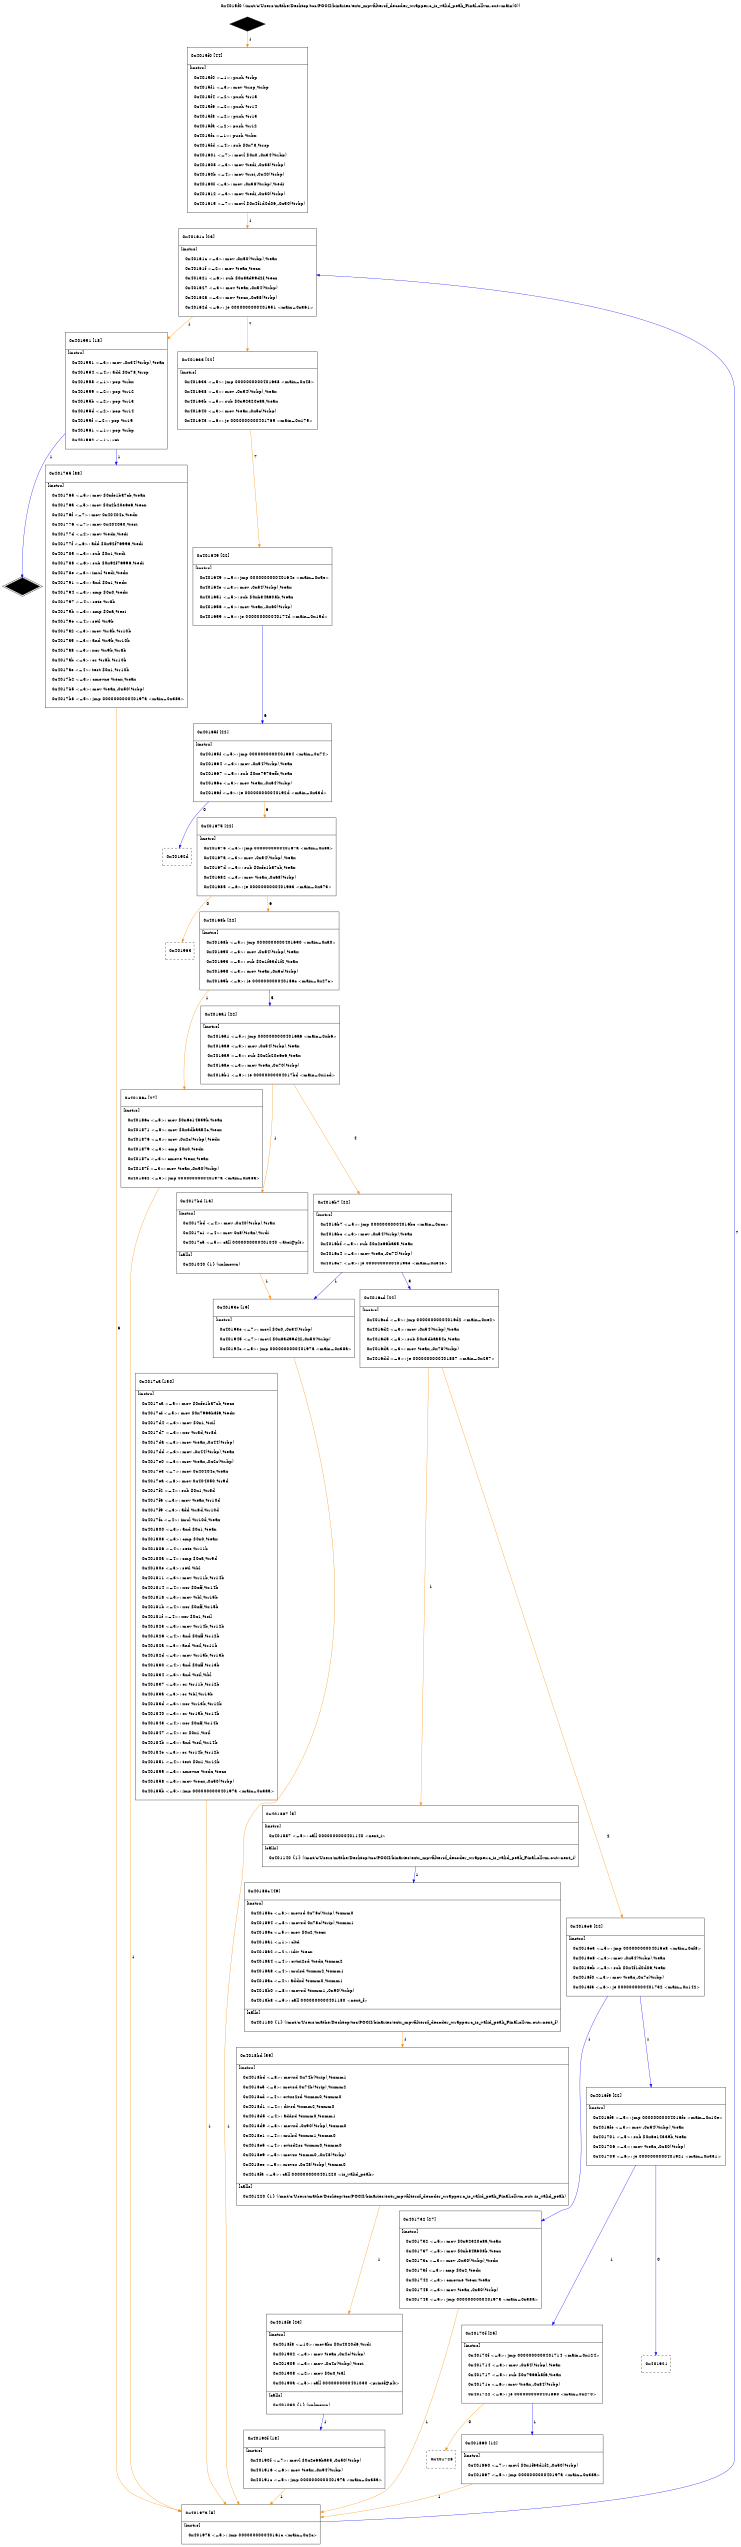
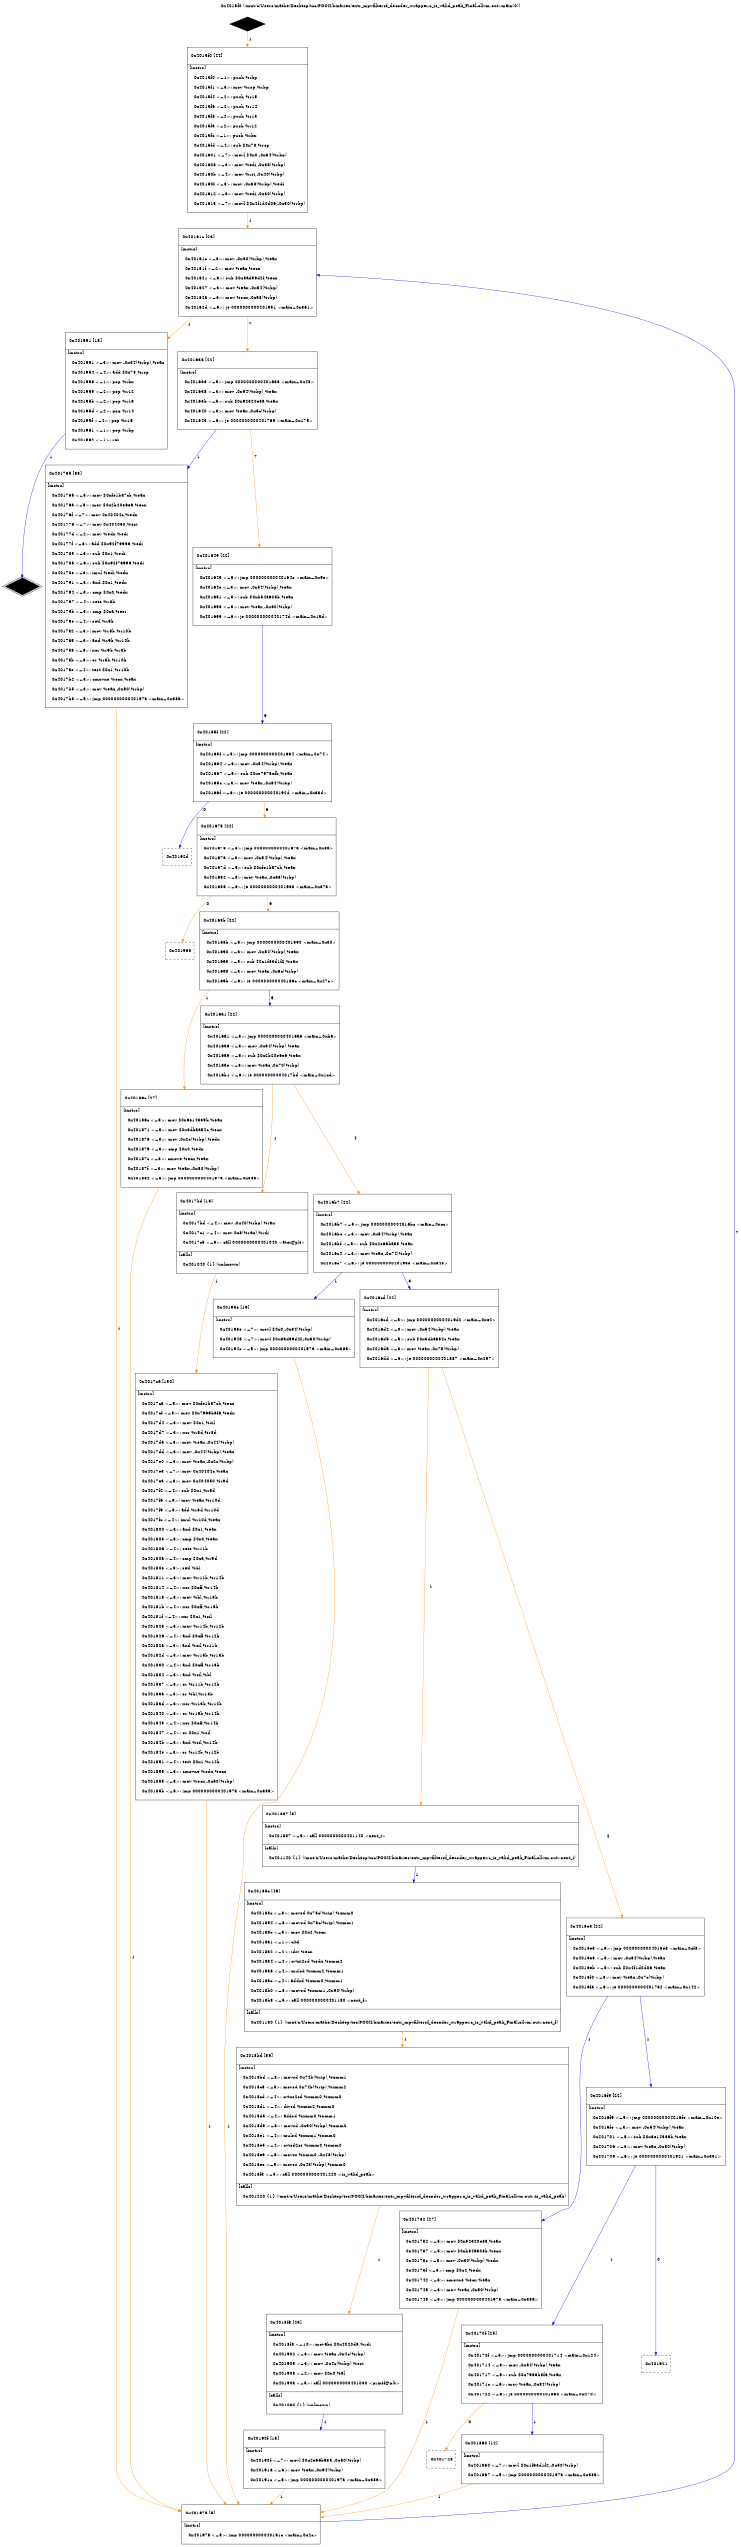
(116, 455) -> (202, 448)
(265, 1285) -> (203, 1321)
(118, 1328) -> (118, 1328)
